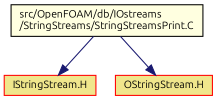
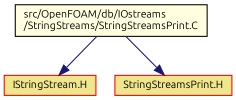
(164, 85) -> (173, 85)
